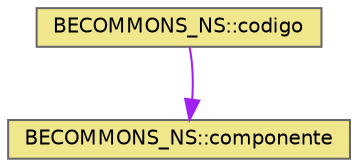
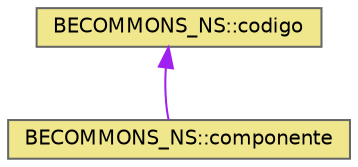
(193, 73) -> (166, 94)
